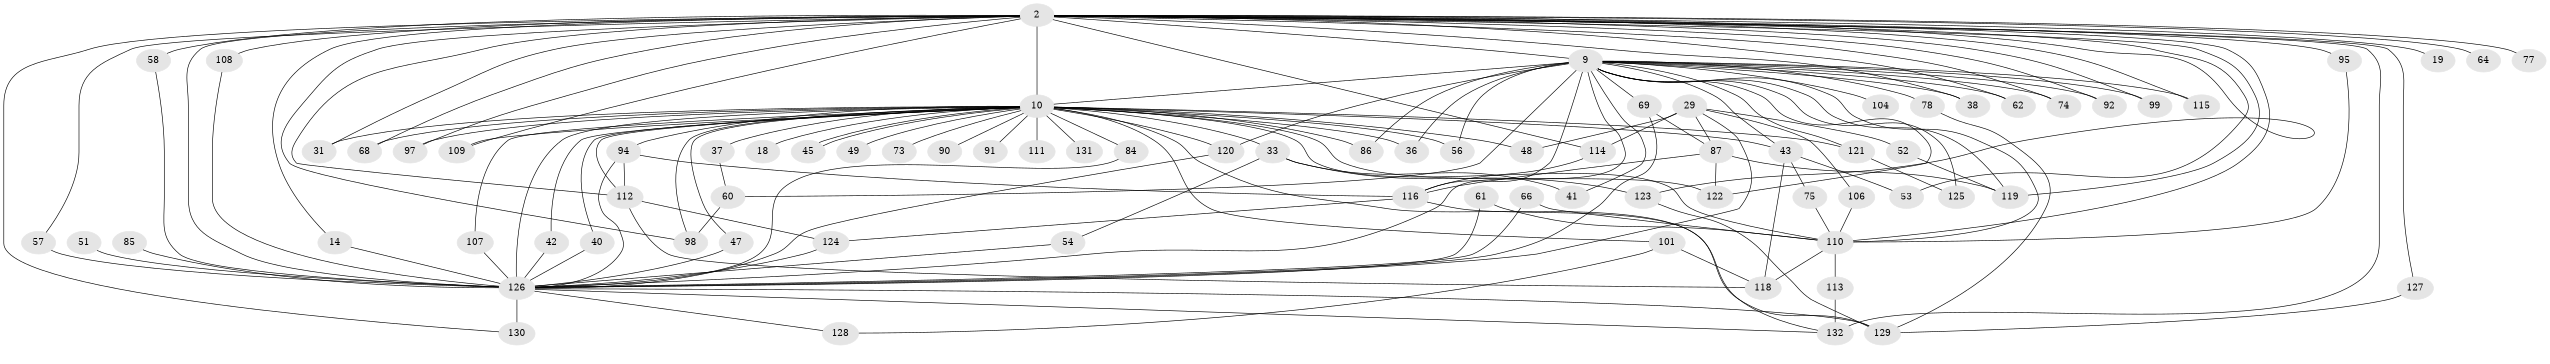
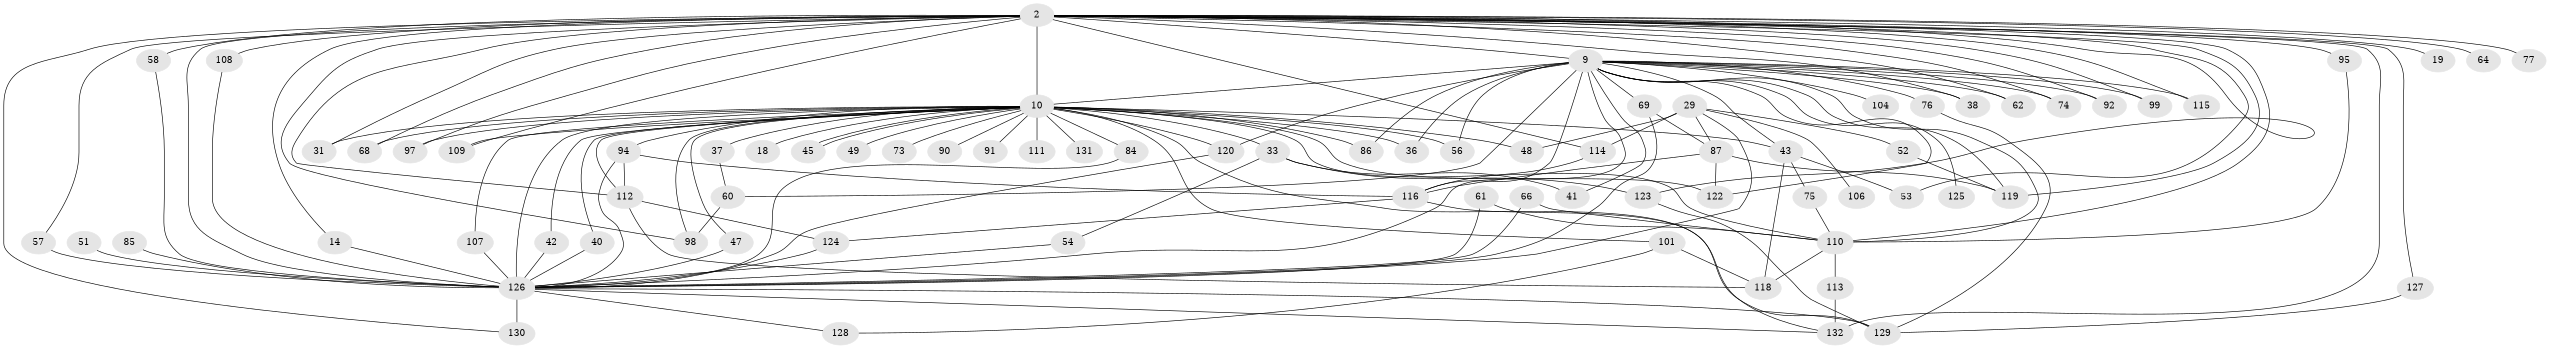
(1927, 106) -> (1927, 106)
(1857, 152) -> none
(1846, 220) -> none
